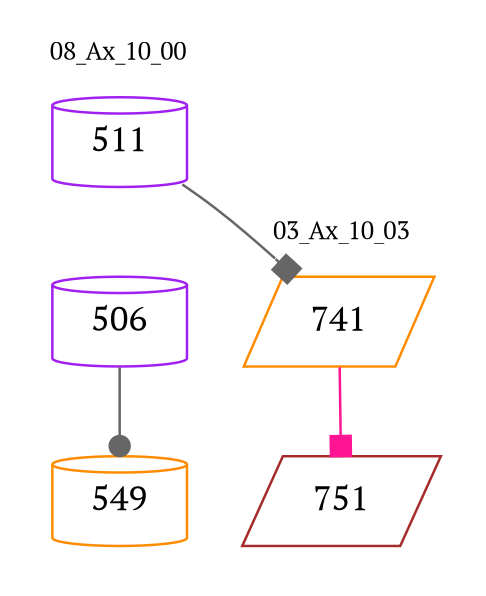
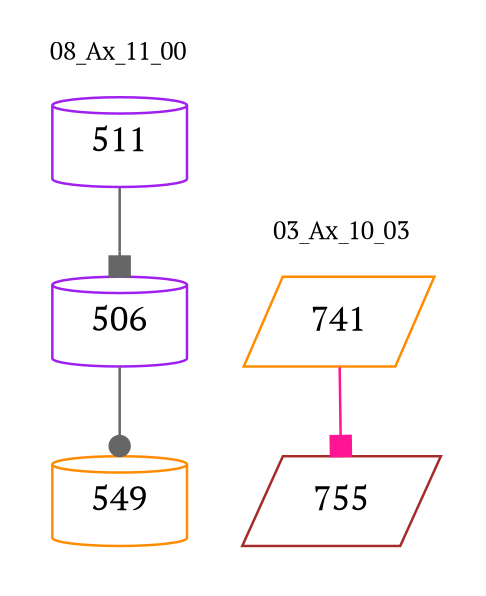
(118, 54) -> (118, 54)
(244, 231) -> (120, 220)
(342, 501) -> (342, 501)
